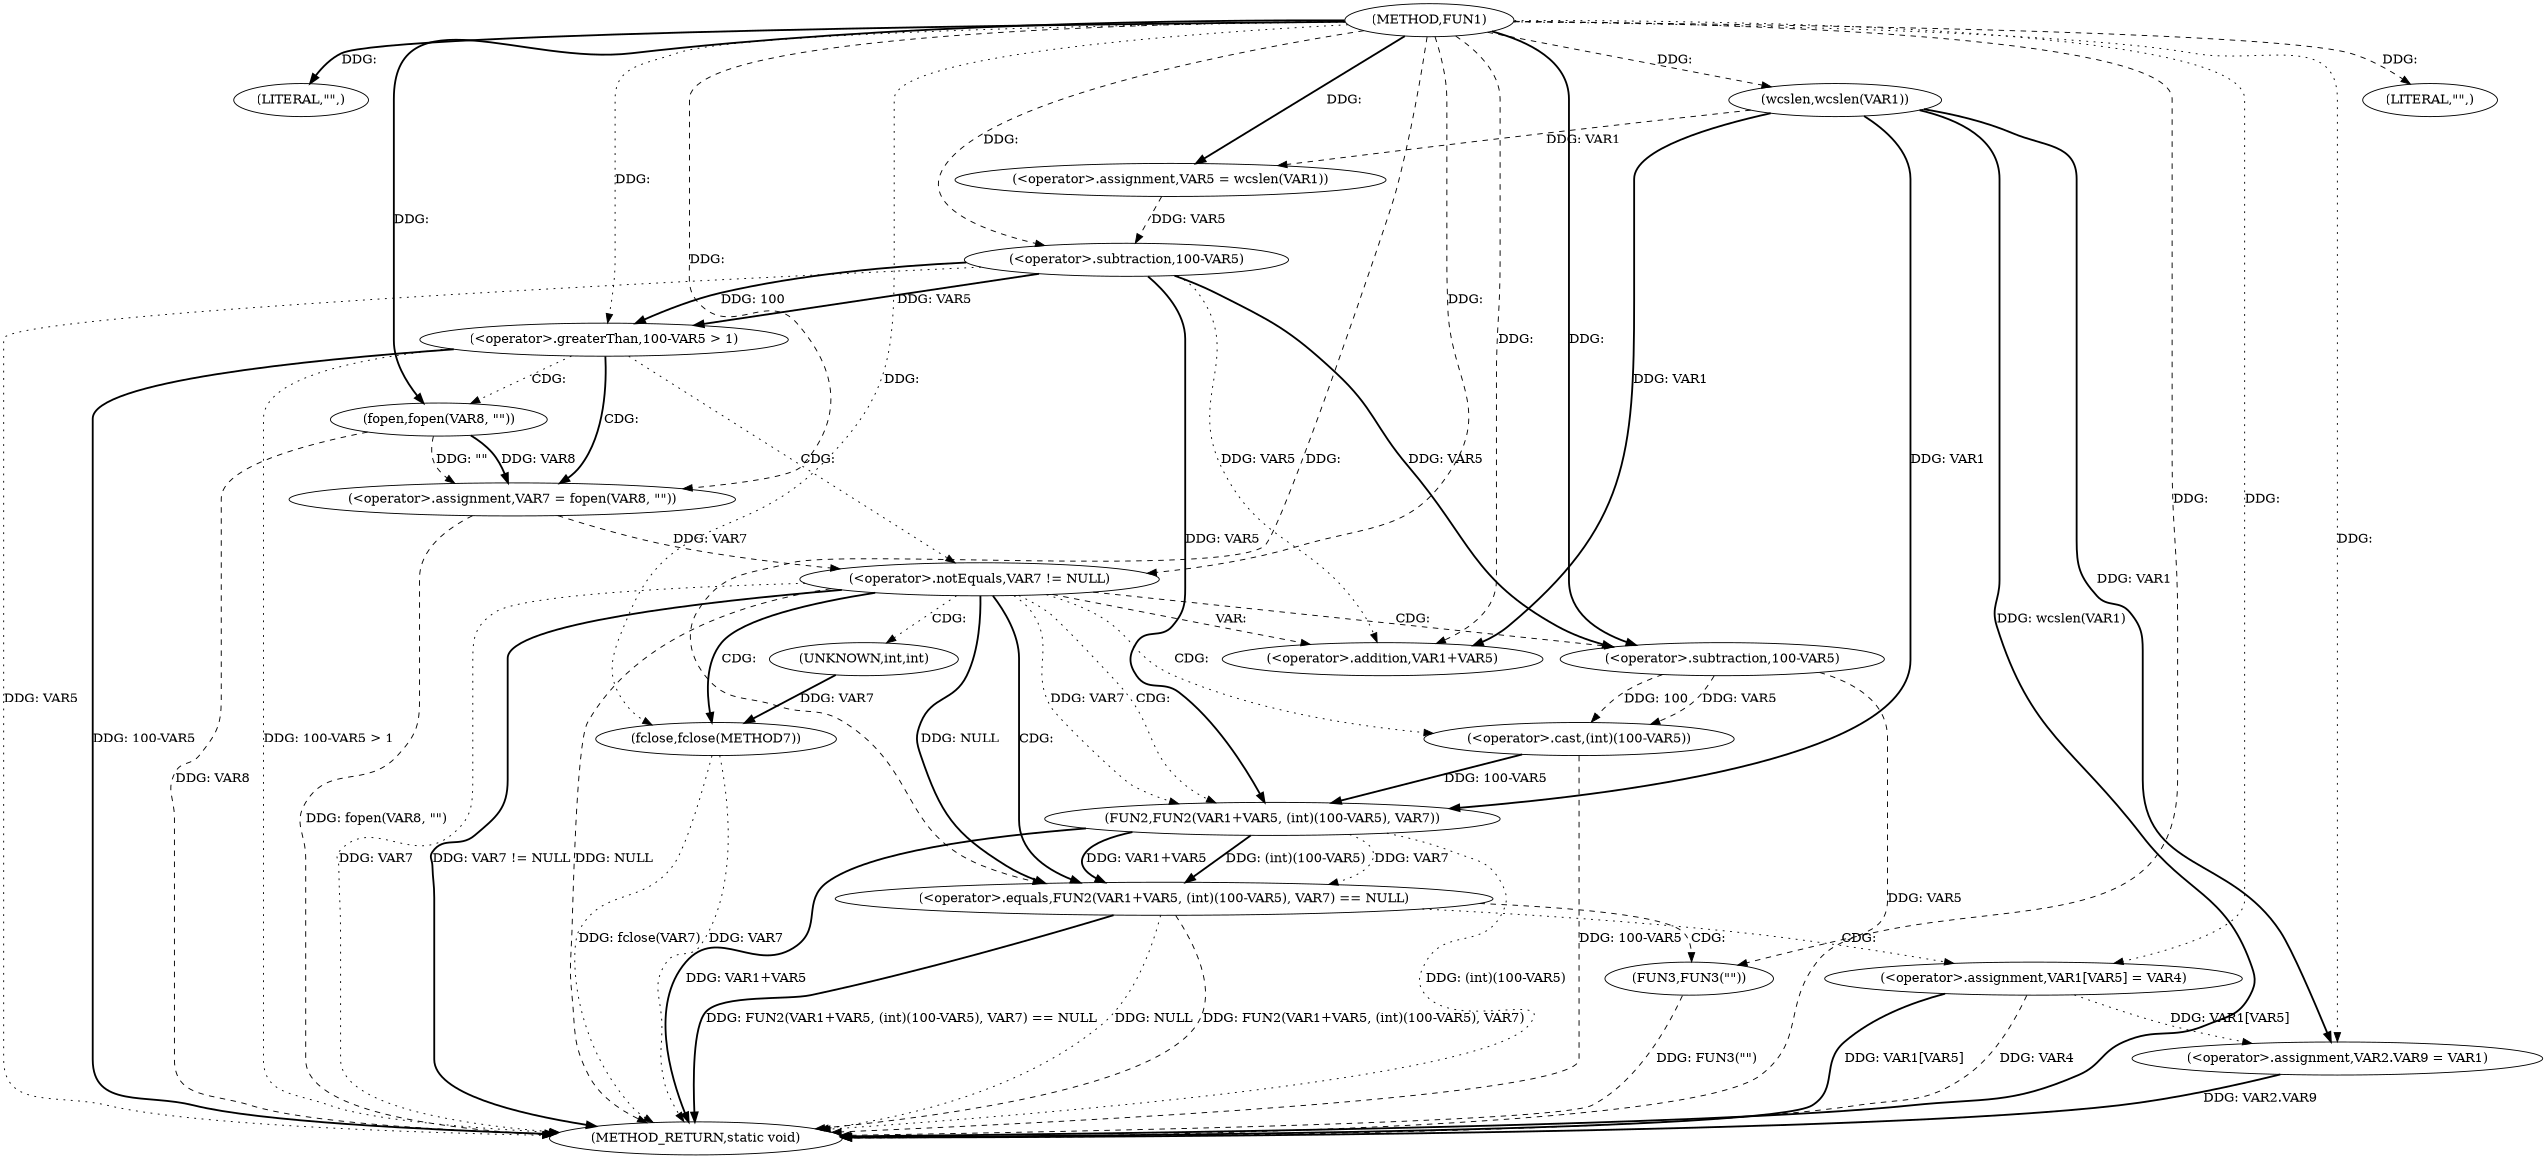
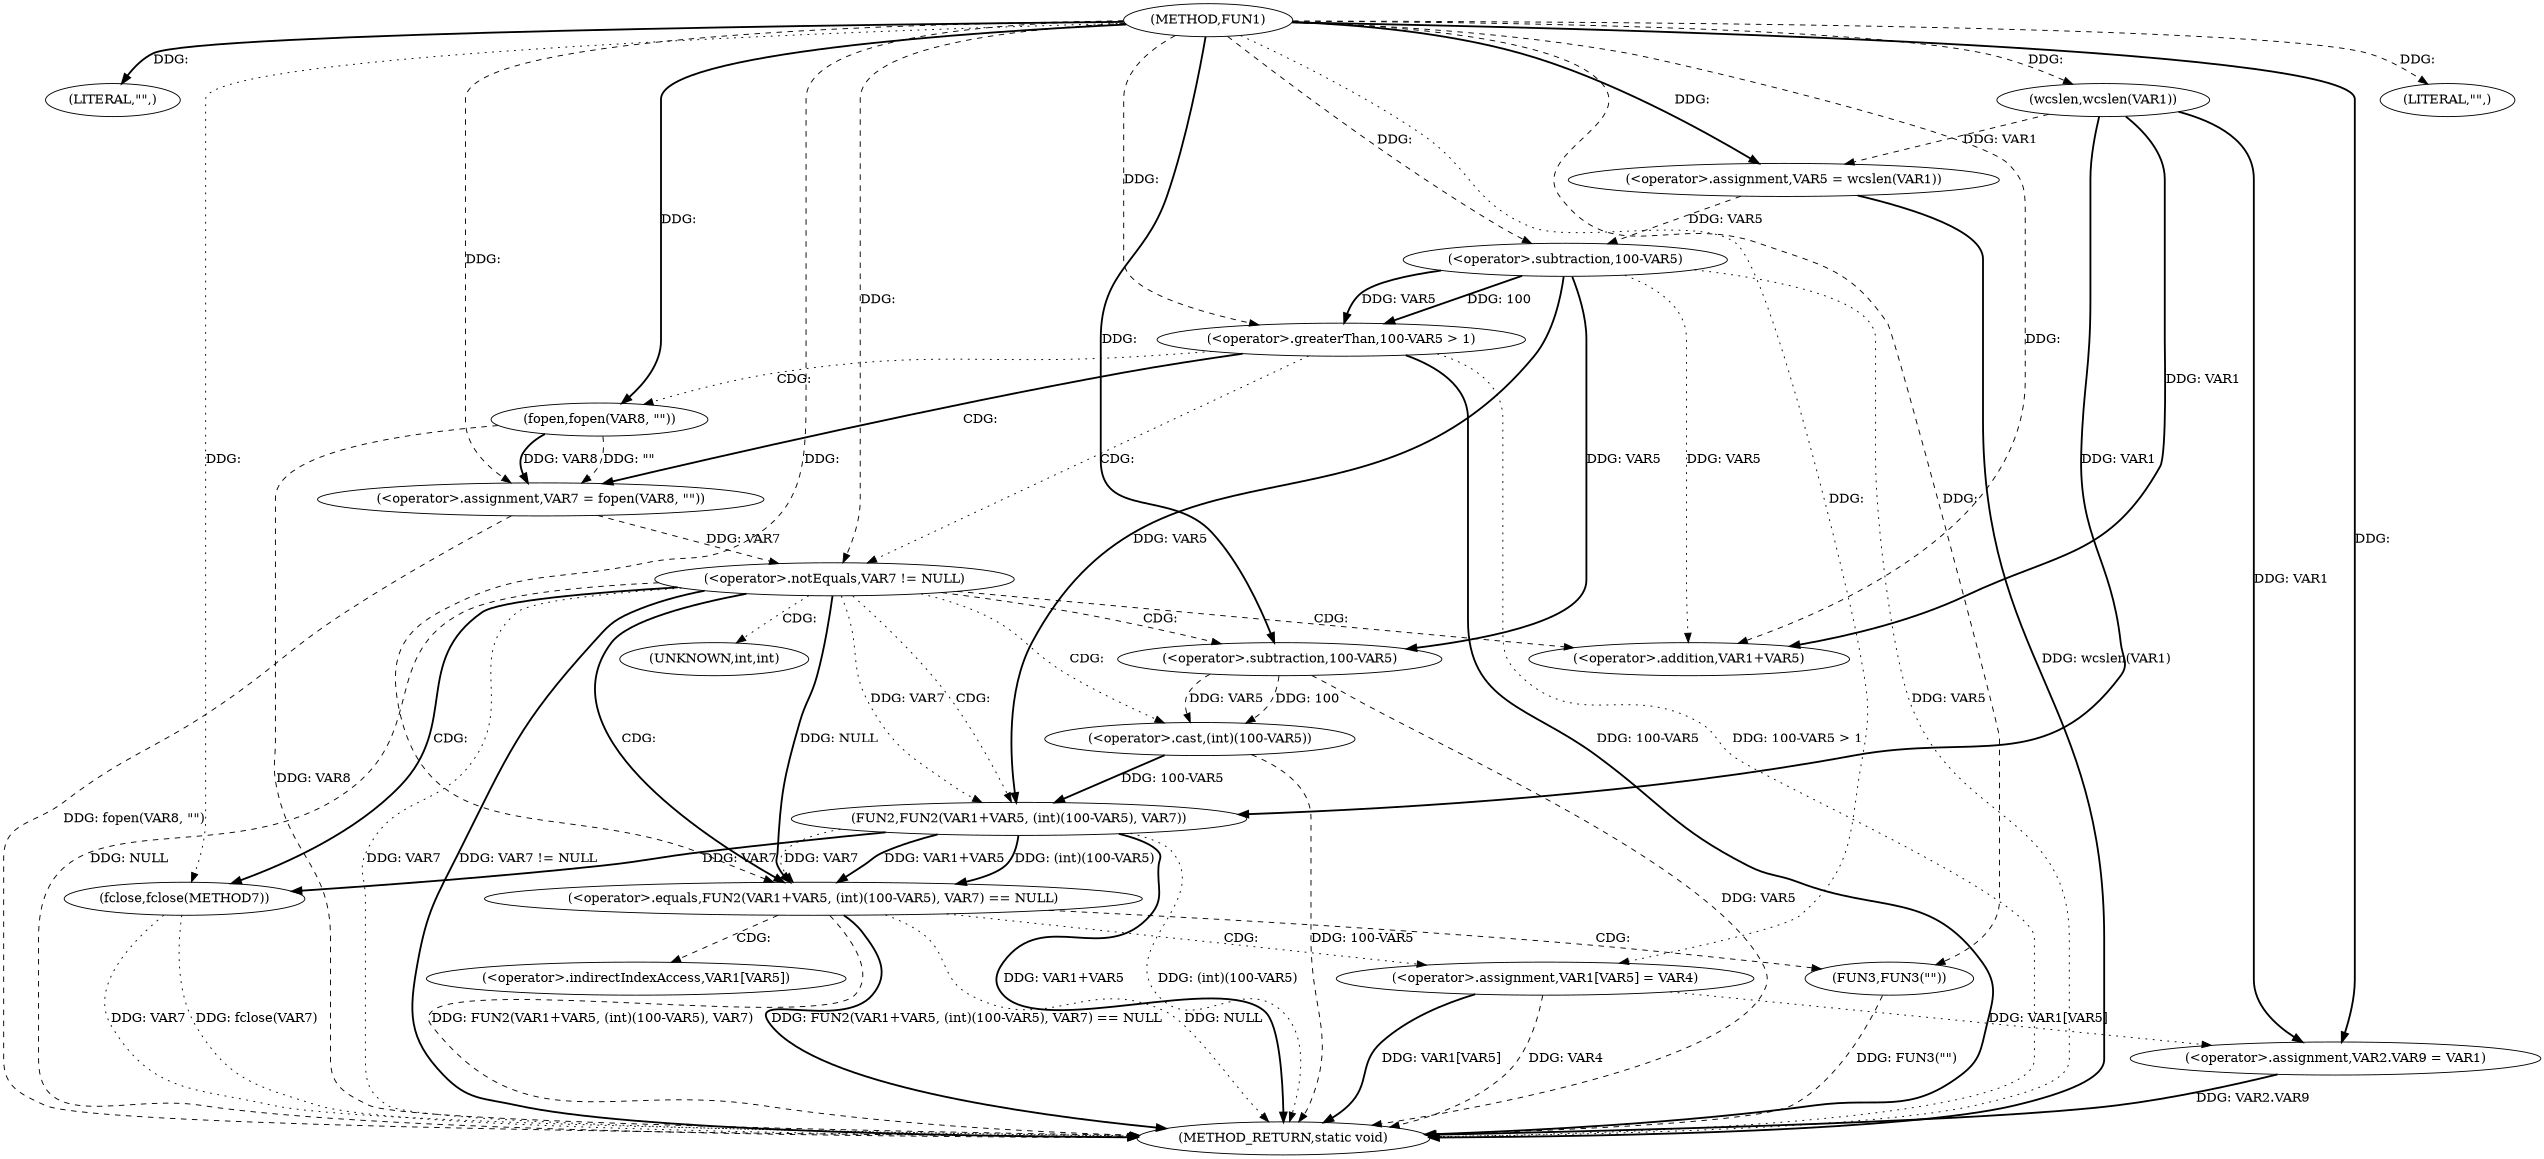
(669, 56) -> (1124, 210)
(2337, 140) -> (2292, 76)
(1233, 619) -> (1333, 619)
(794, 697) -> (594, 866)
none -> (636, 979)
(2072, 1078) -> (2103, 918)
